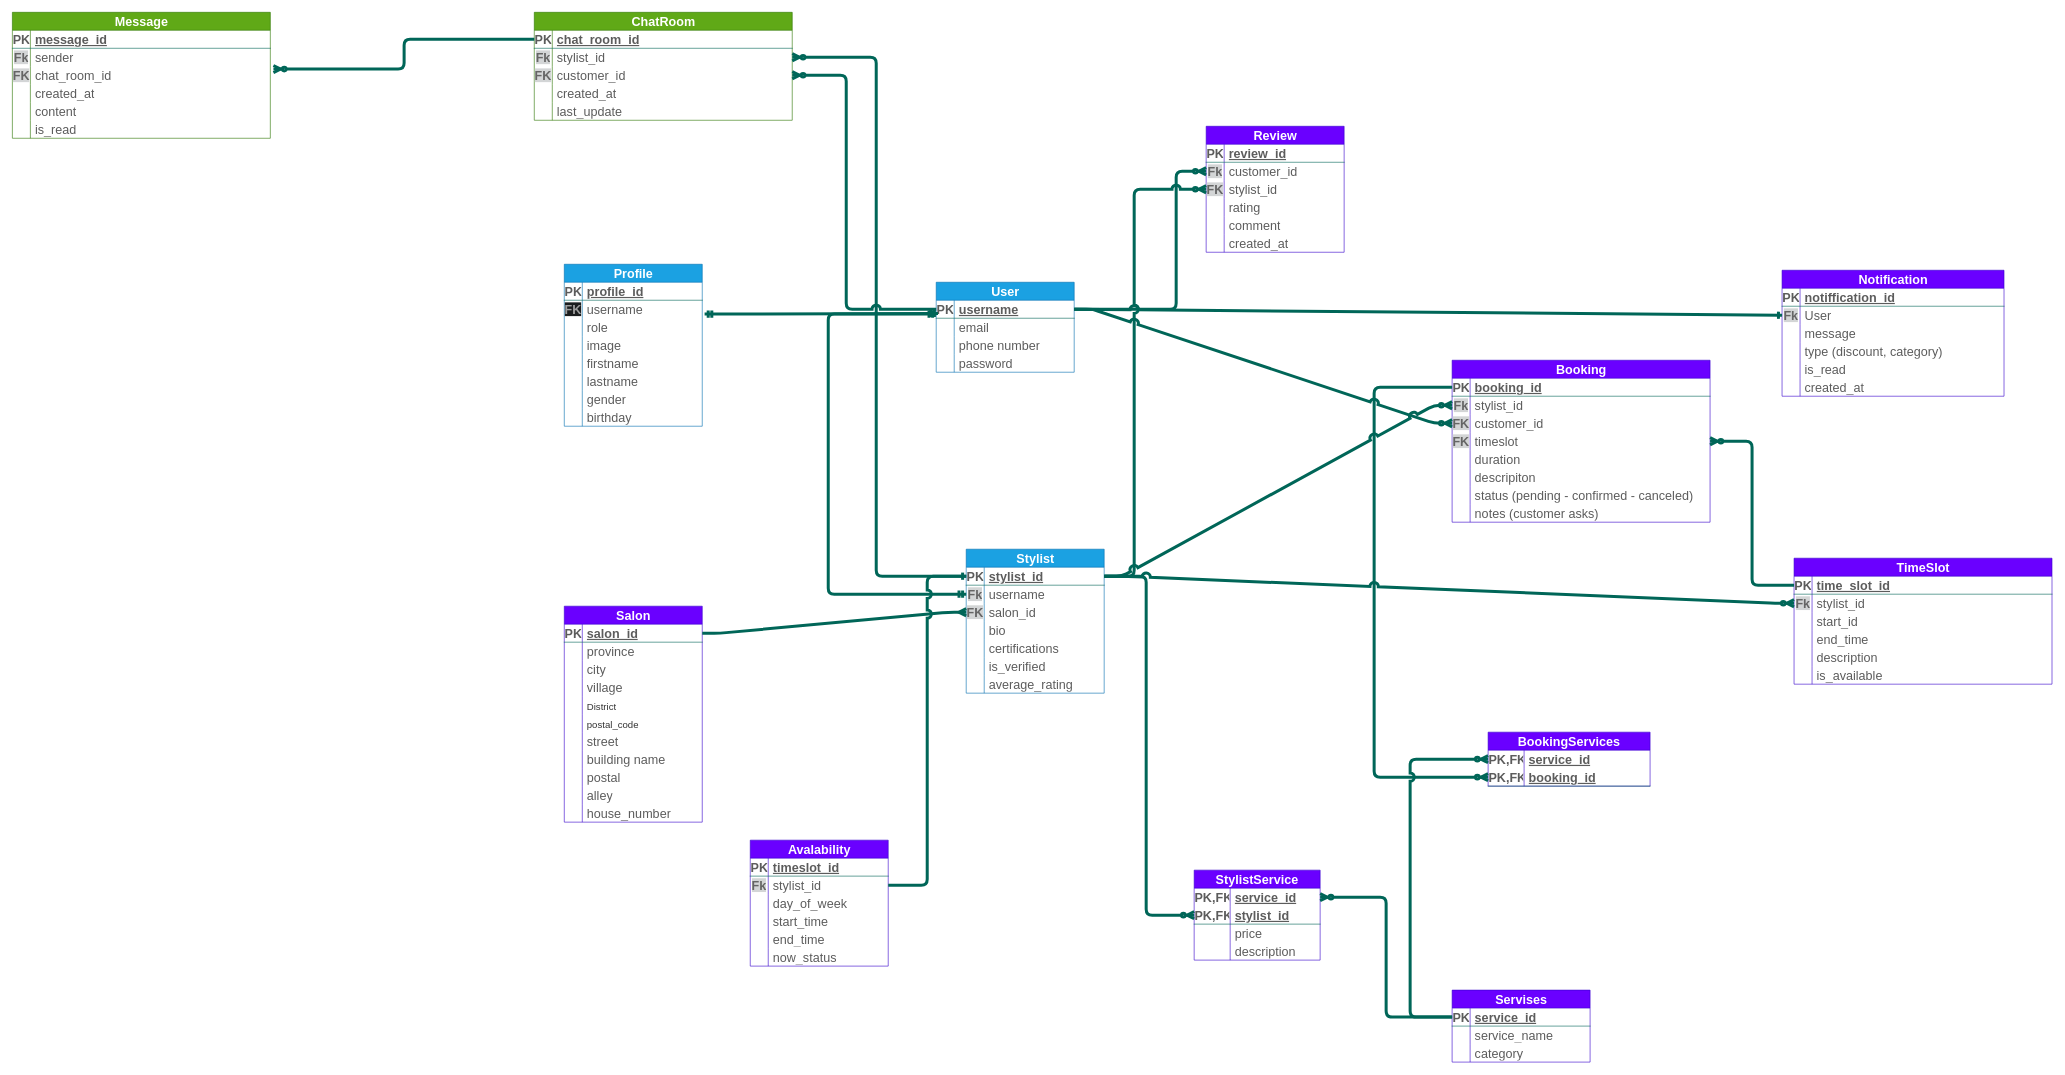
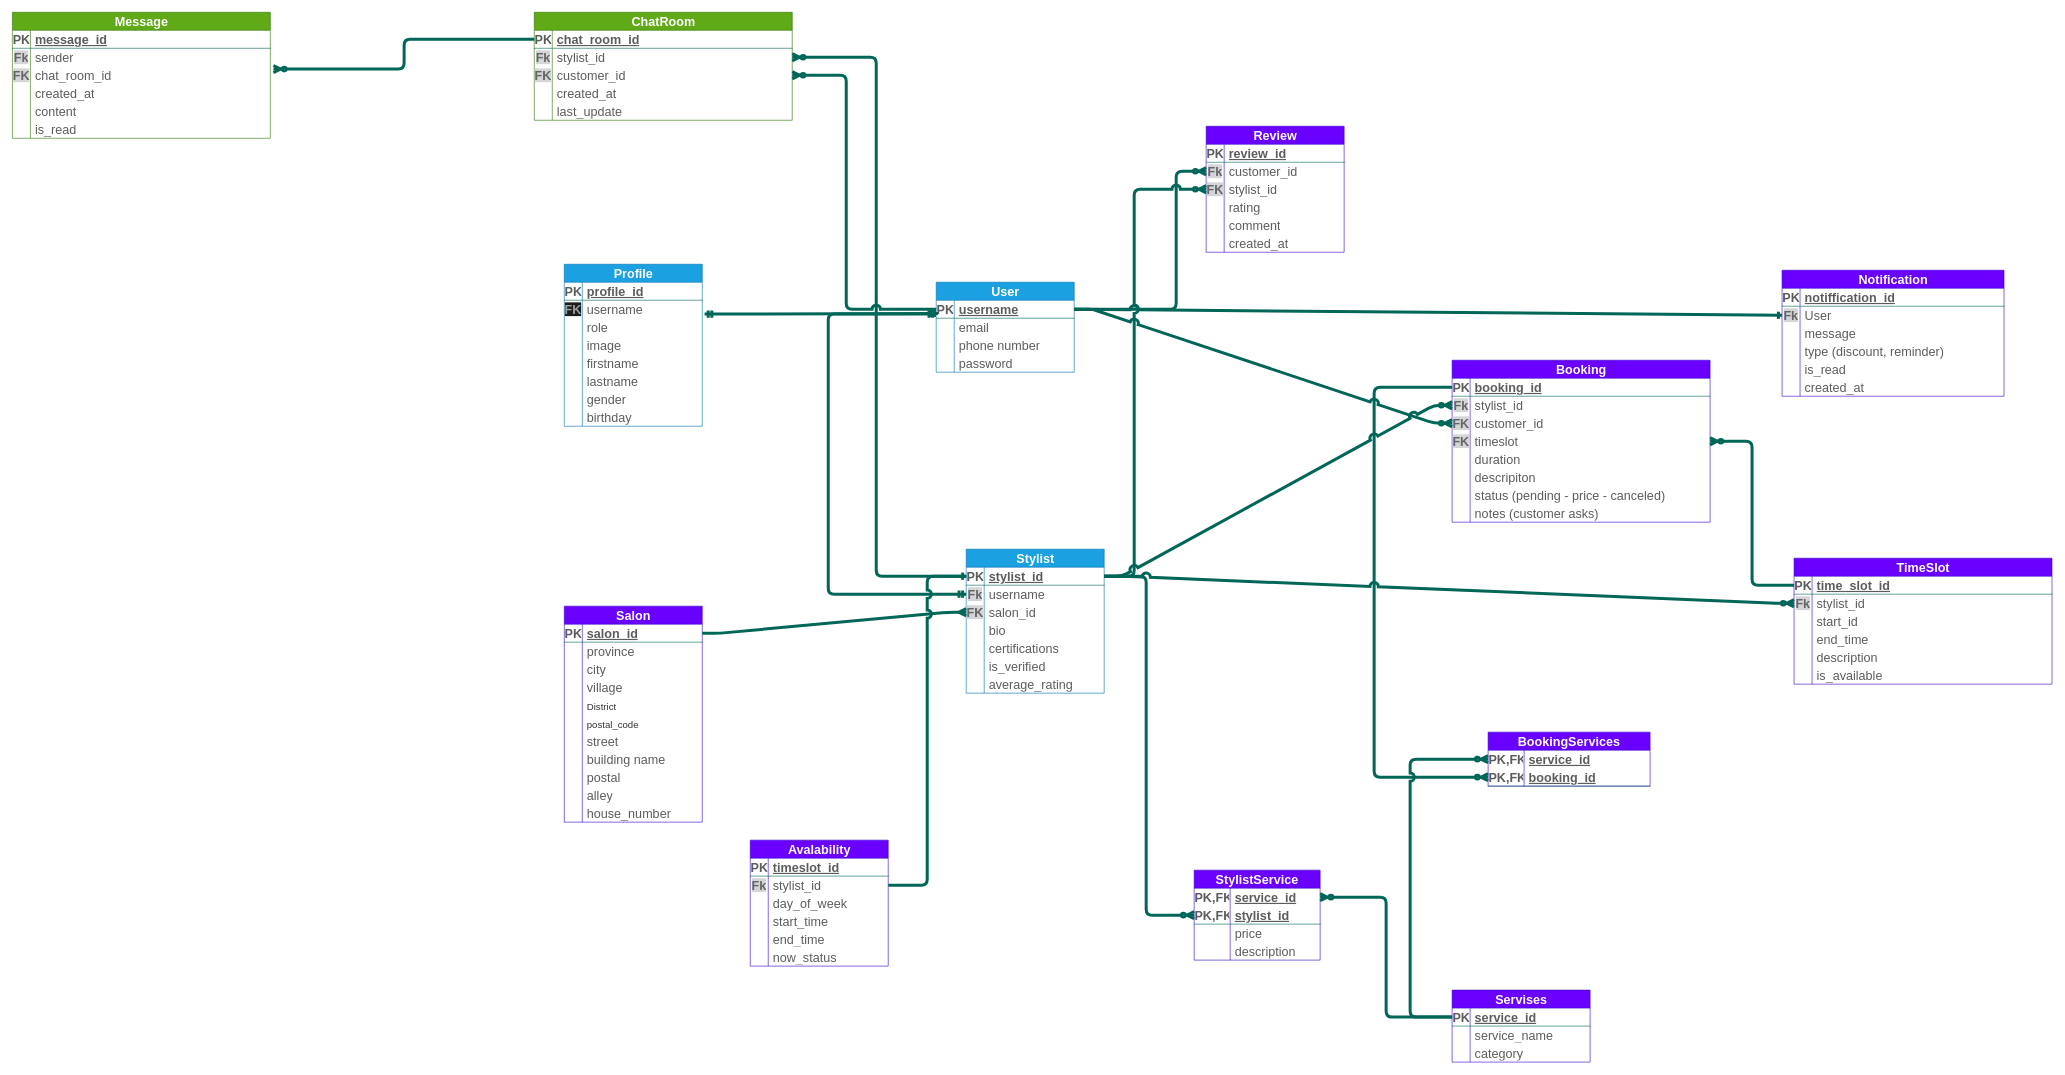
(1887, 351) -> (1885, 351)
(1593, 495) -> (1585, 495)
